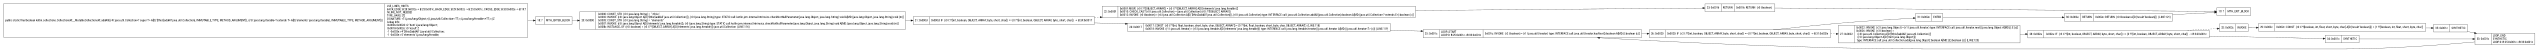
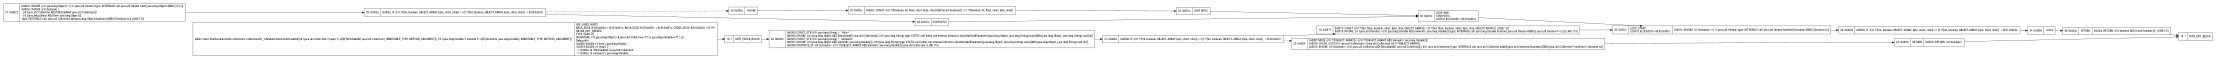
(1833, 34) -> none
